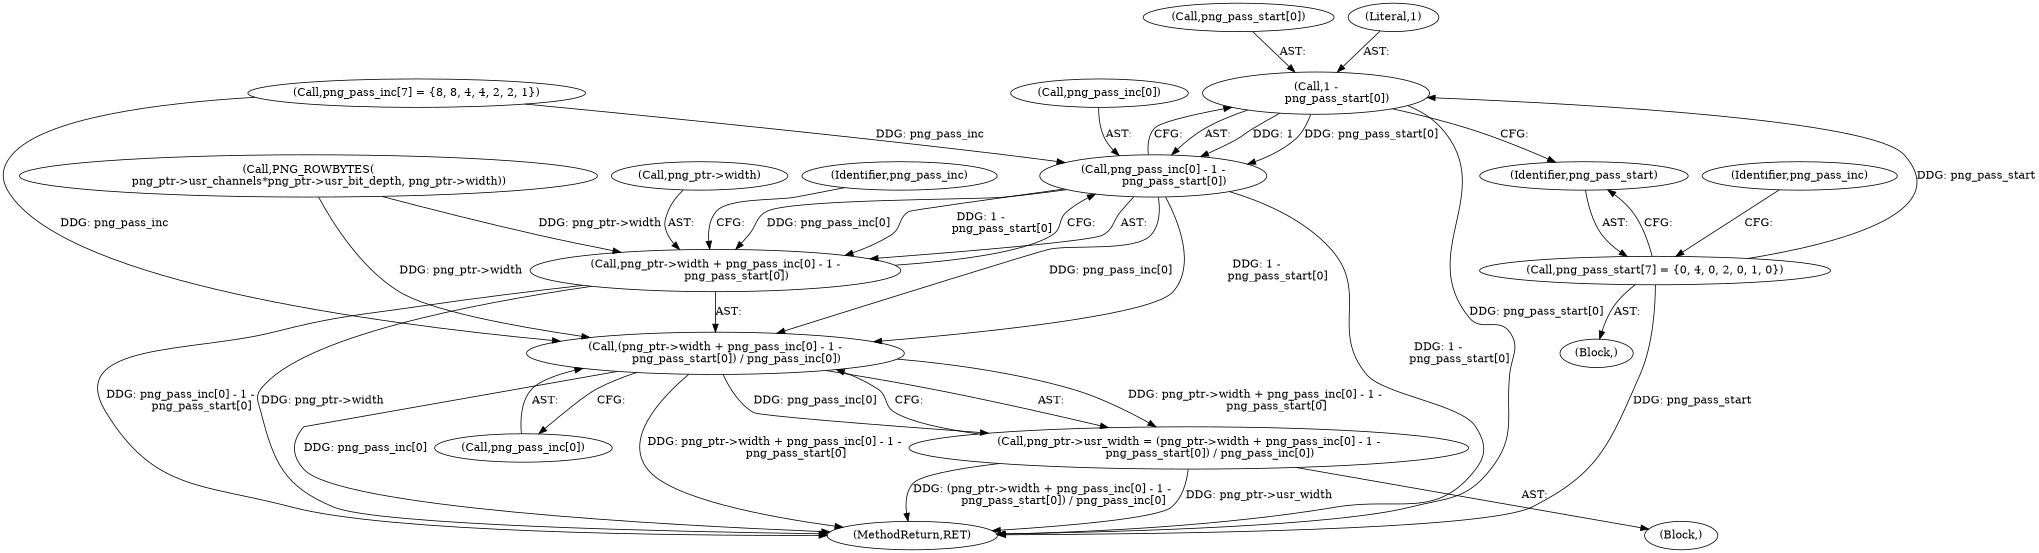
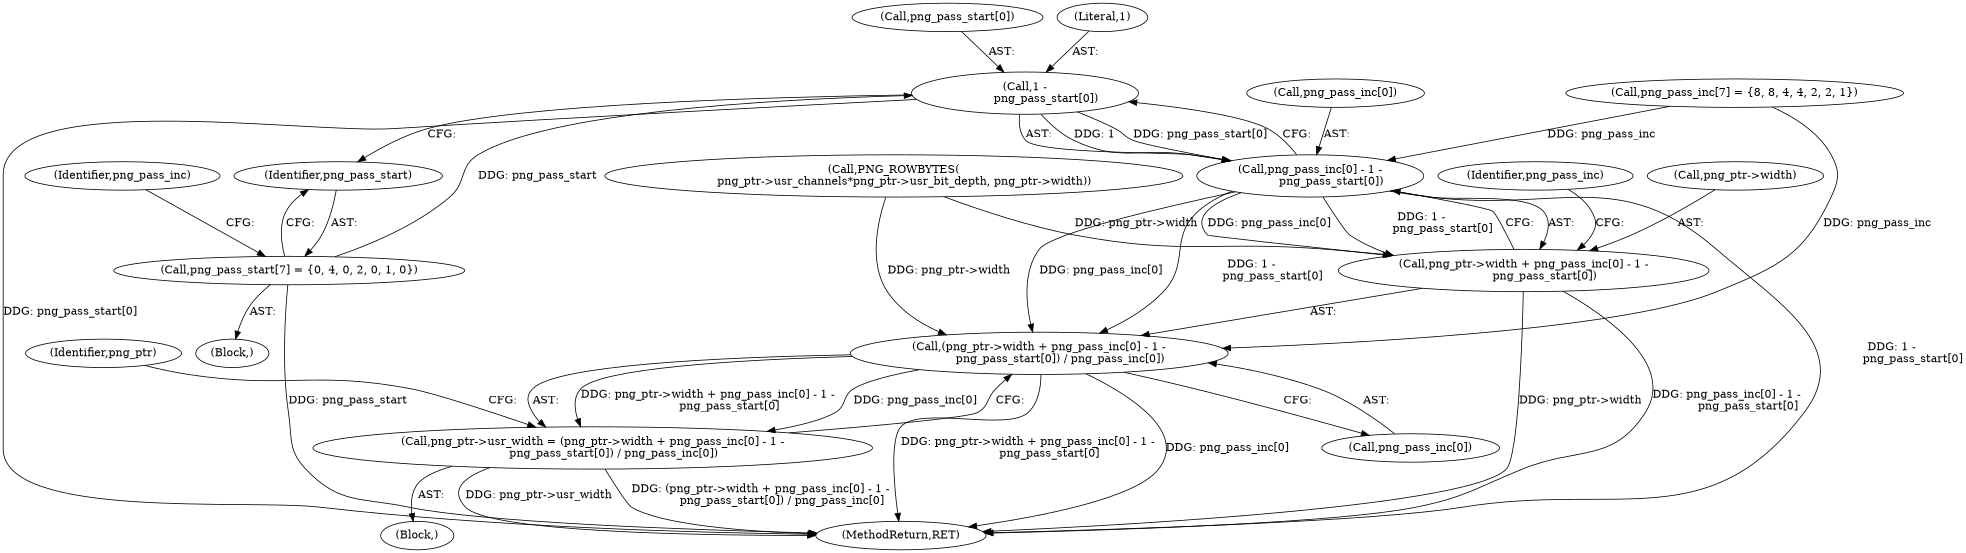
none -> (104, 353)
